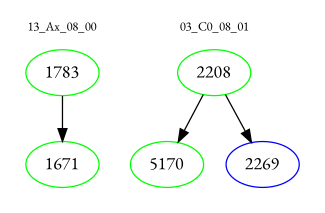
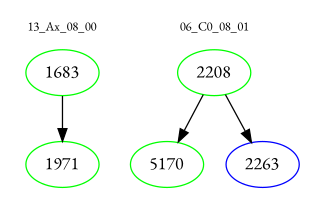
(215, 27) -> (215, 27)
(62, 73) -> (62, 73)
(62, 164) -> (62, 164)
(263, 164) -> (263, 164)
